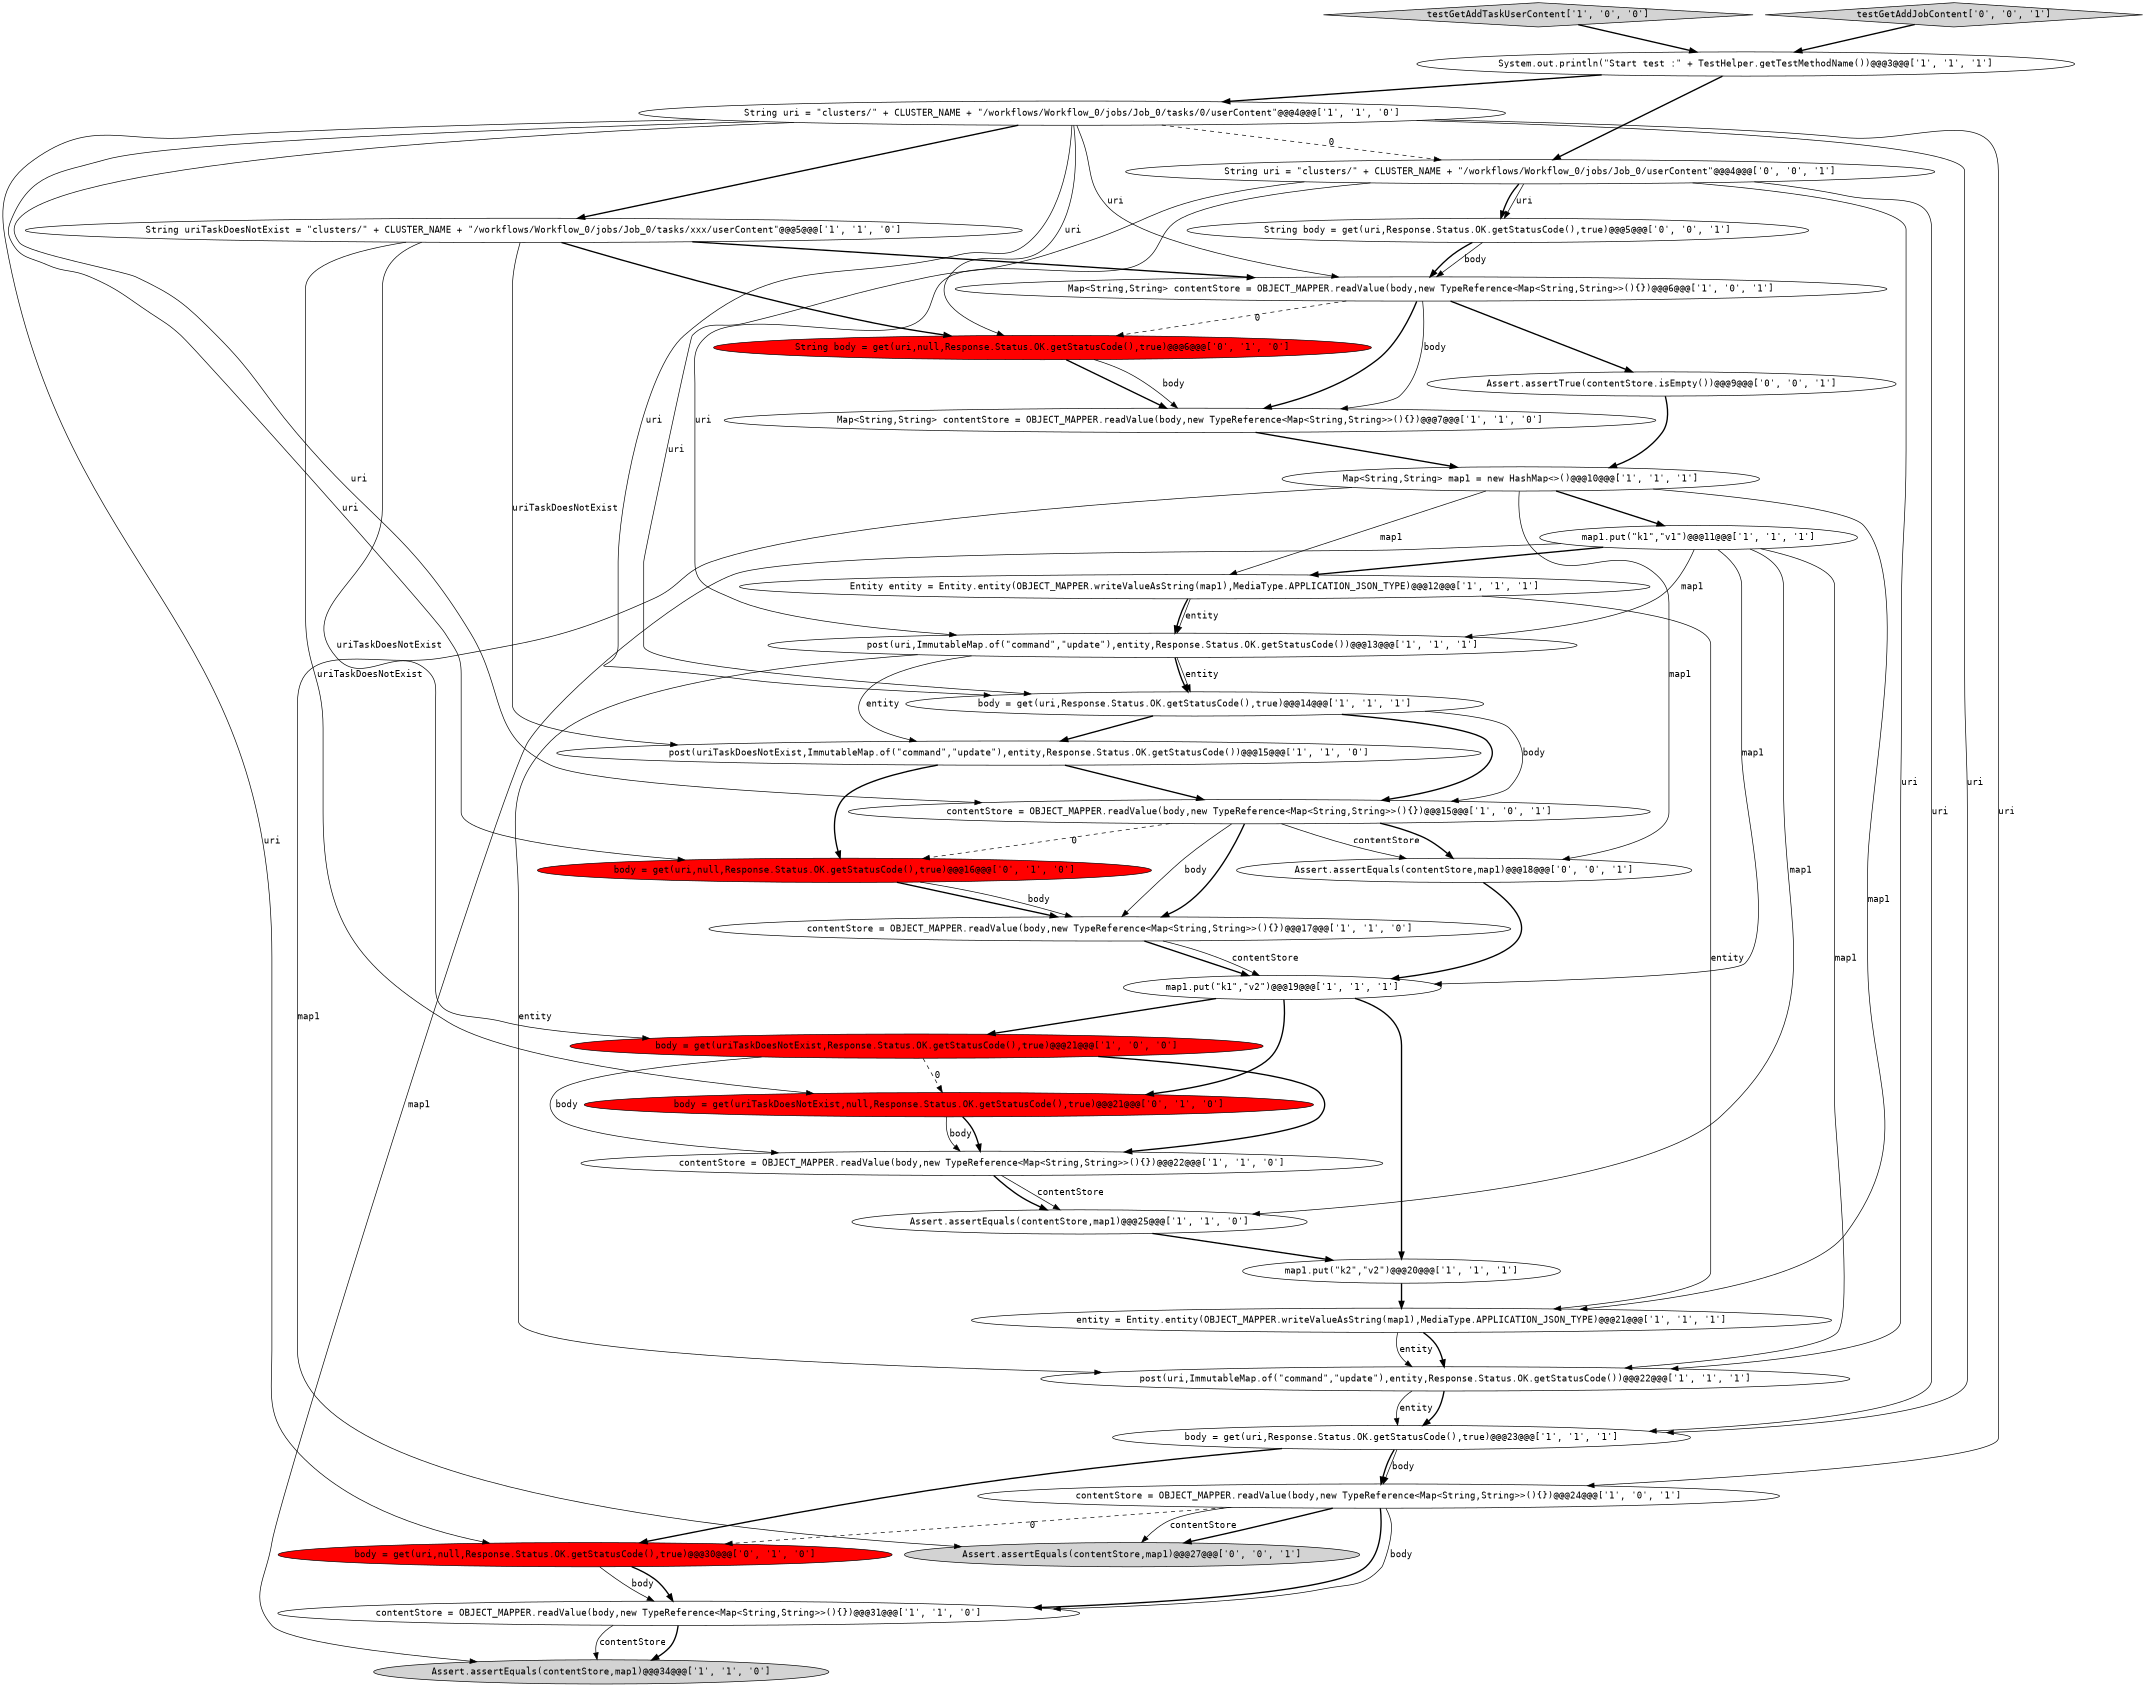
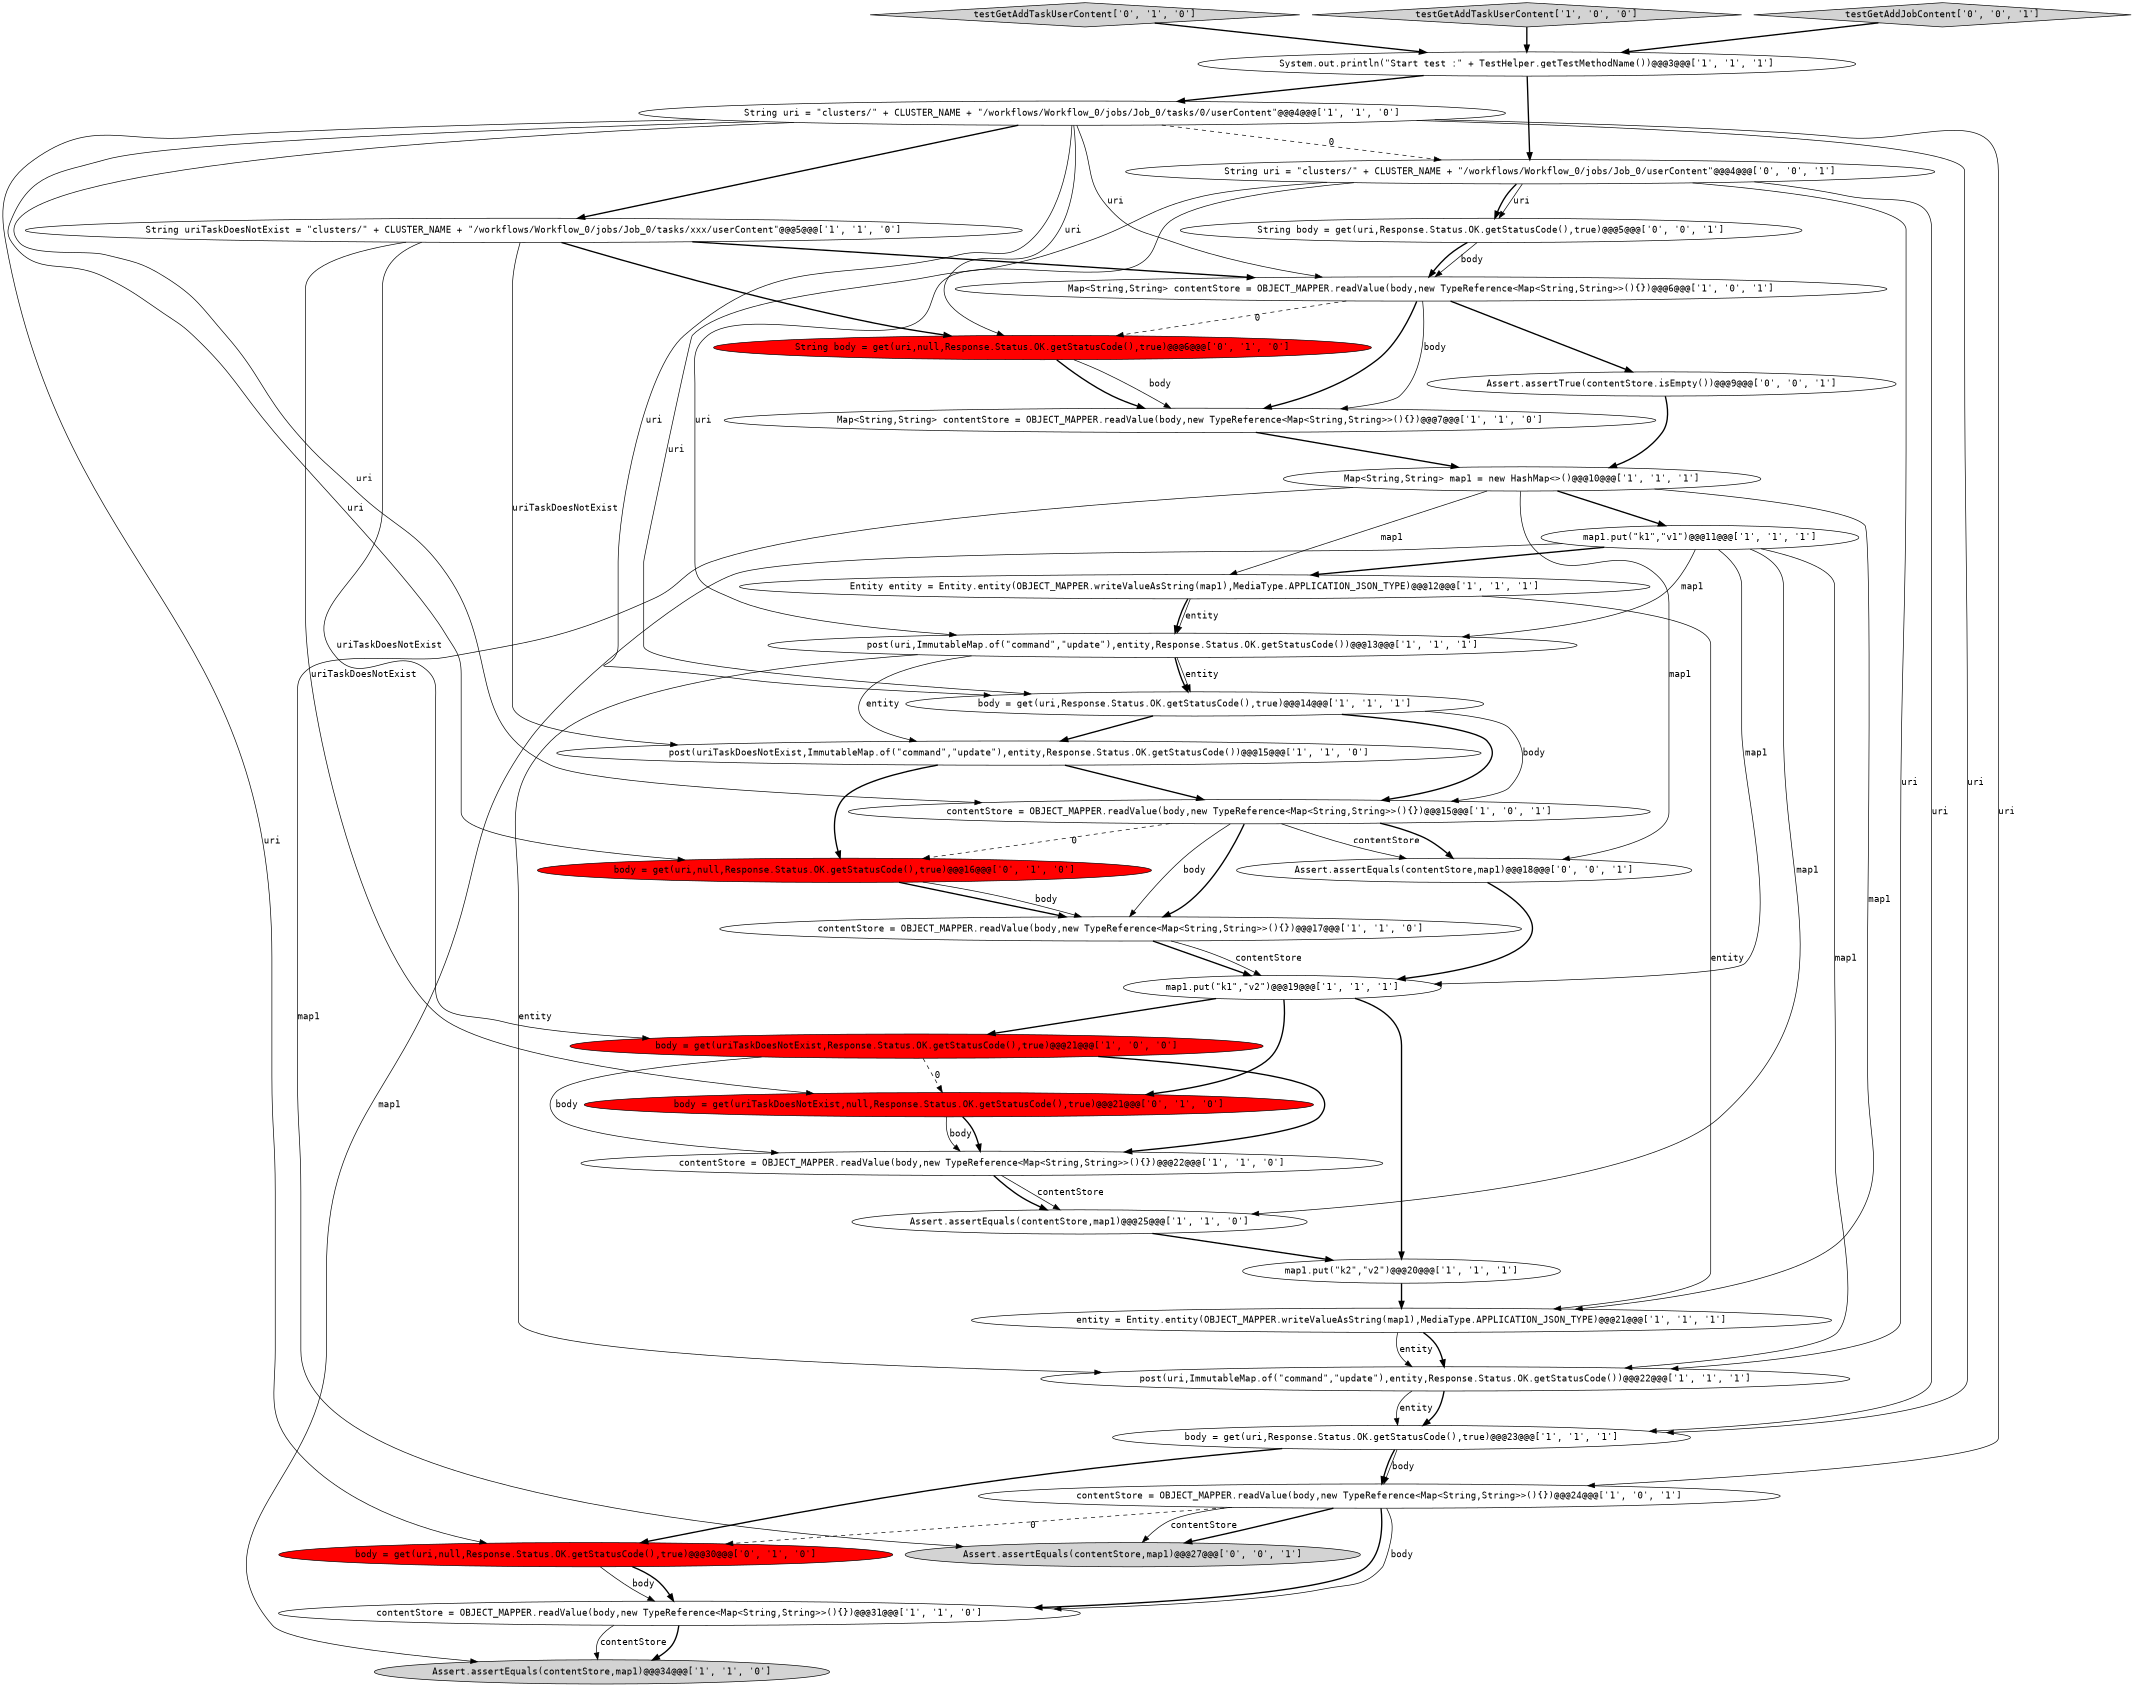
none -> (1085, 15)
